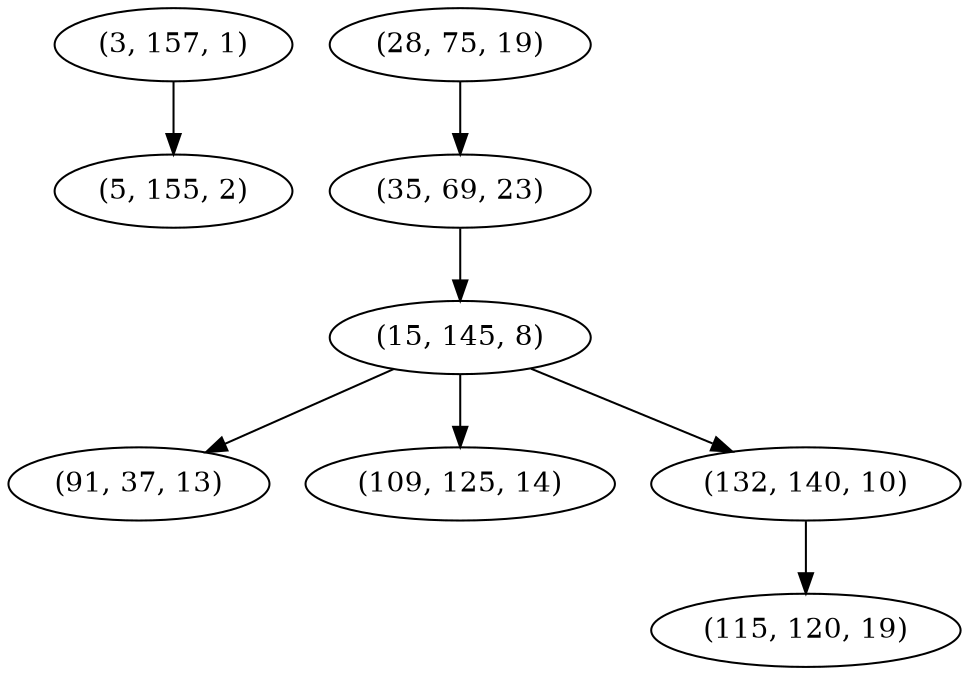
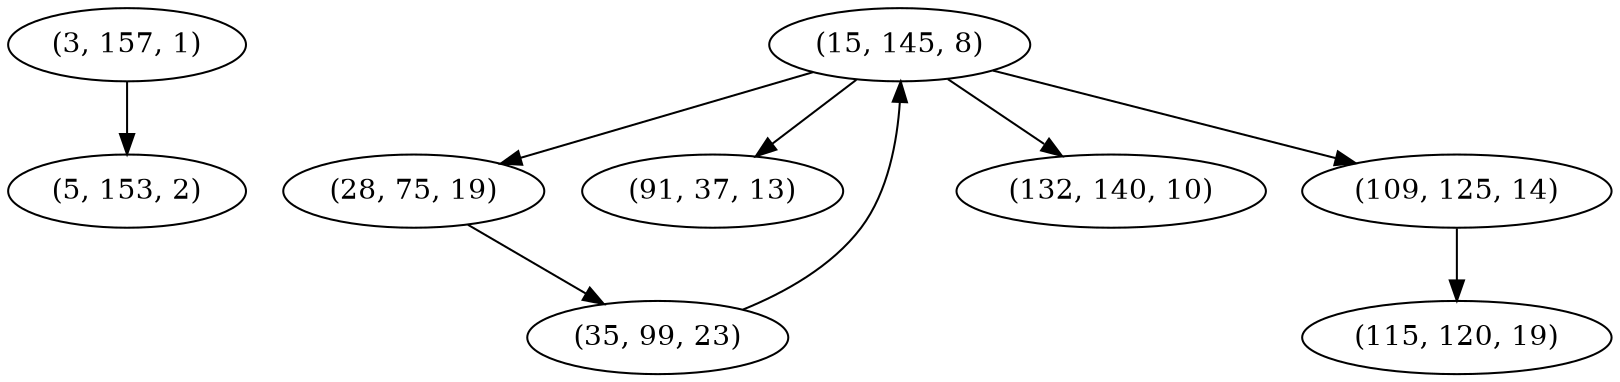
none -> (667, 115)
(174, 191) -> (127, 191)
(460, 191) -> (658, 338)
(806, 547) -> (1457, 254)
